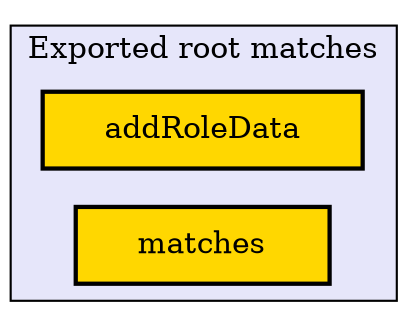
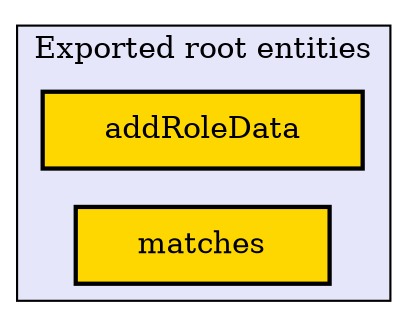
(204, 50) -> (204, 50)
